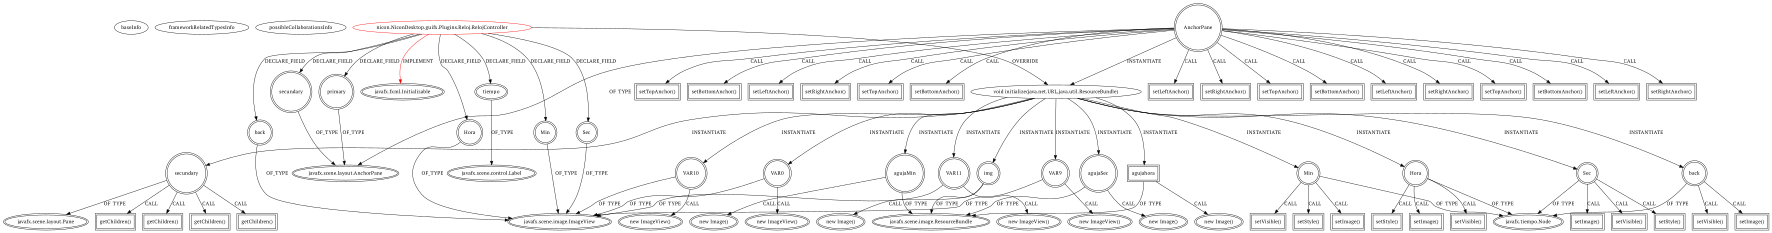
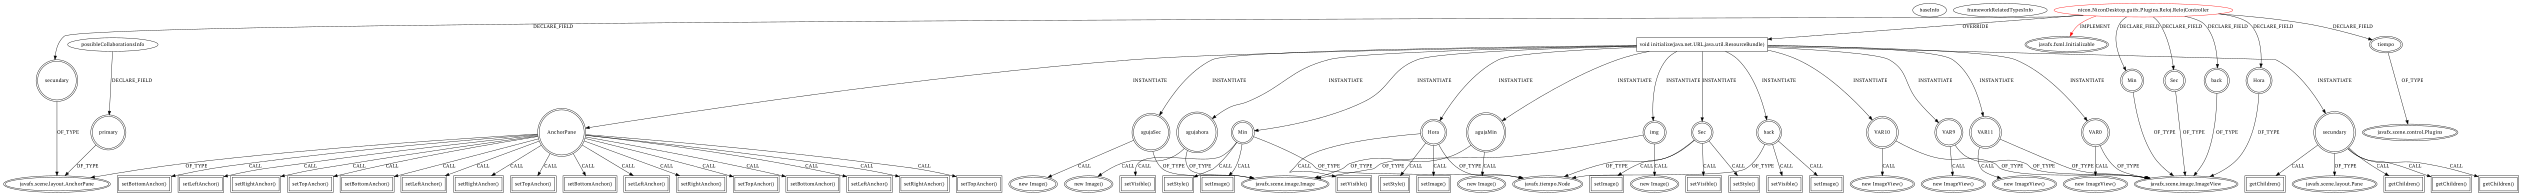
(375, 49) -> (111, 81)
(1125, 61) -> (1111, 62)
(1056, 92) -> (1702, 45)
(492, 173) -> (2410, 132)
(1143, 173) -> (1197, 132)
(931, 222) -> (1285, 184)
